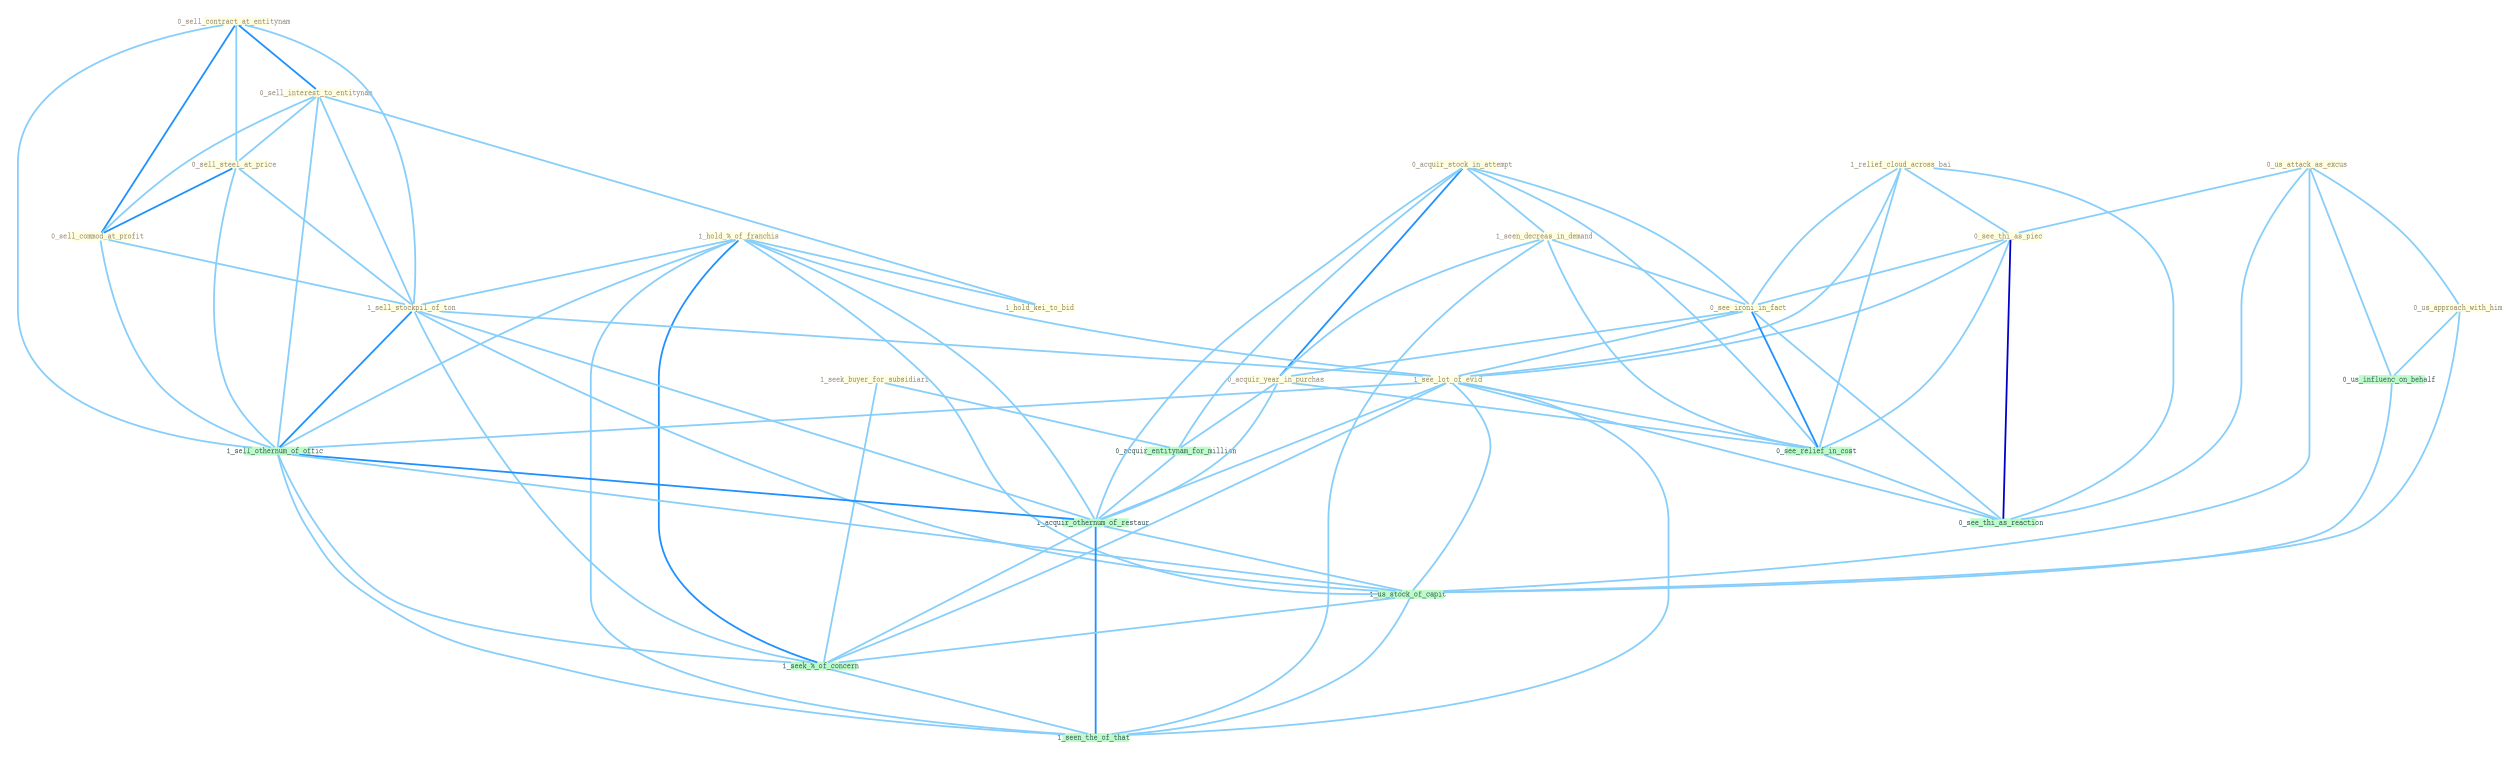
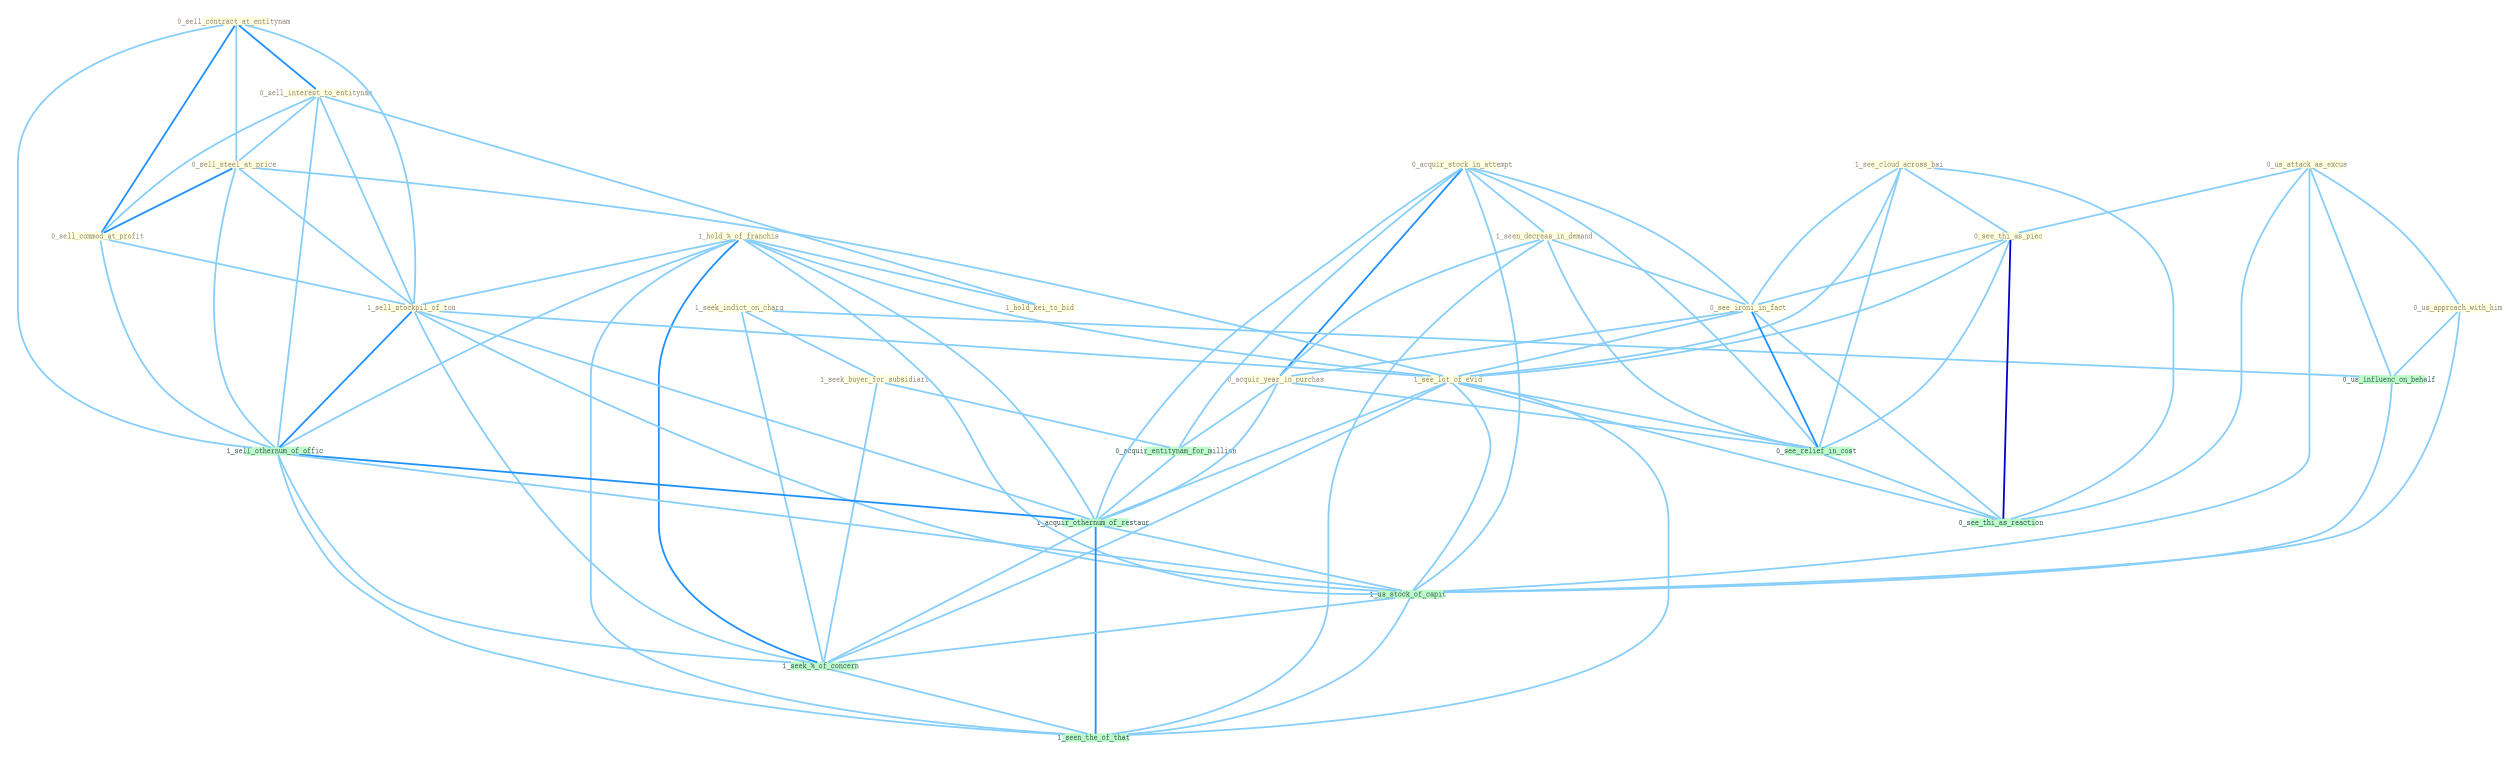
(1901, 165) -> (1901, 165)
none -> (741, 308)
(891, 414) -> (914, 256)
none -> (1517, 430)
